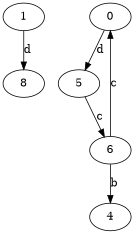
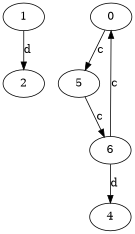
(100, 50) -> (100, 50)
(24, 84) -> (24, 84)
(114, 184) -> (114, 184)
